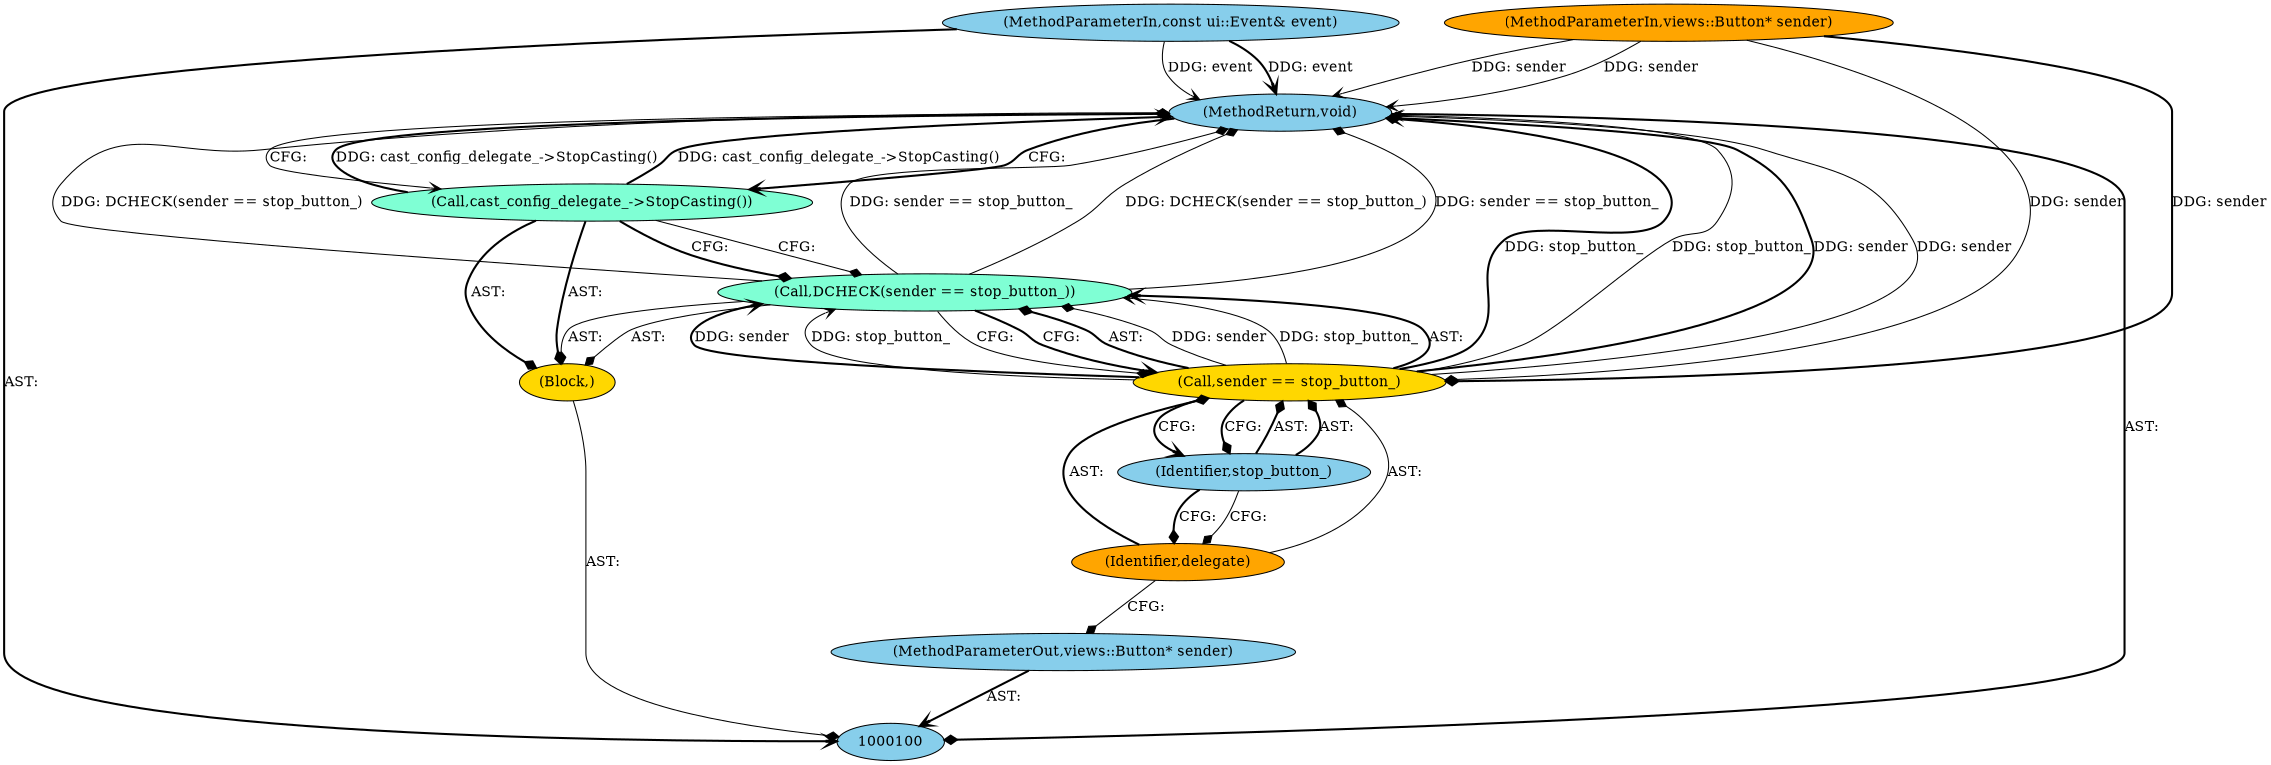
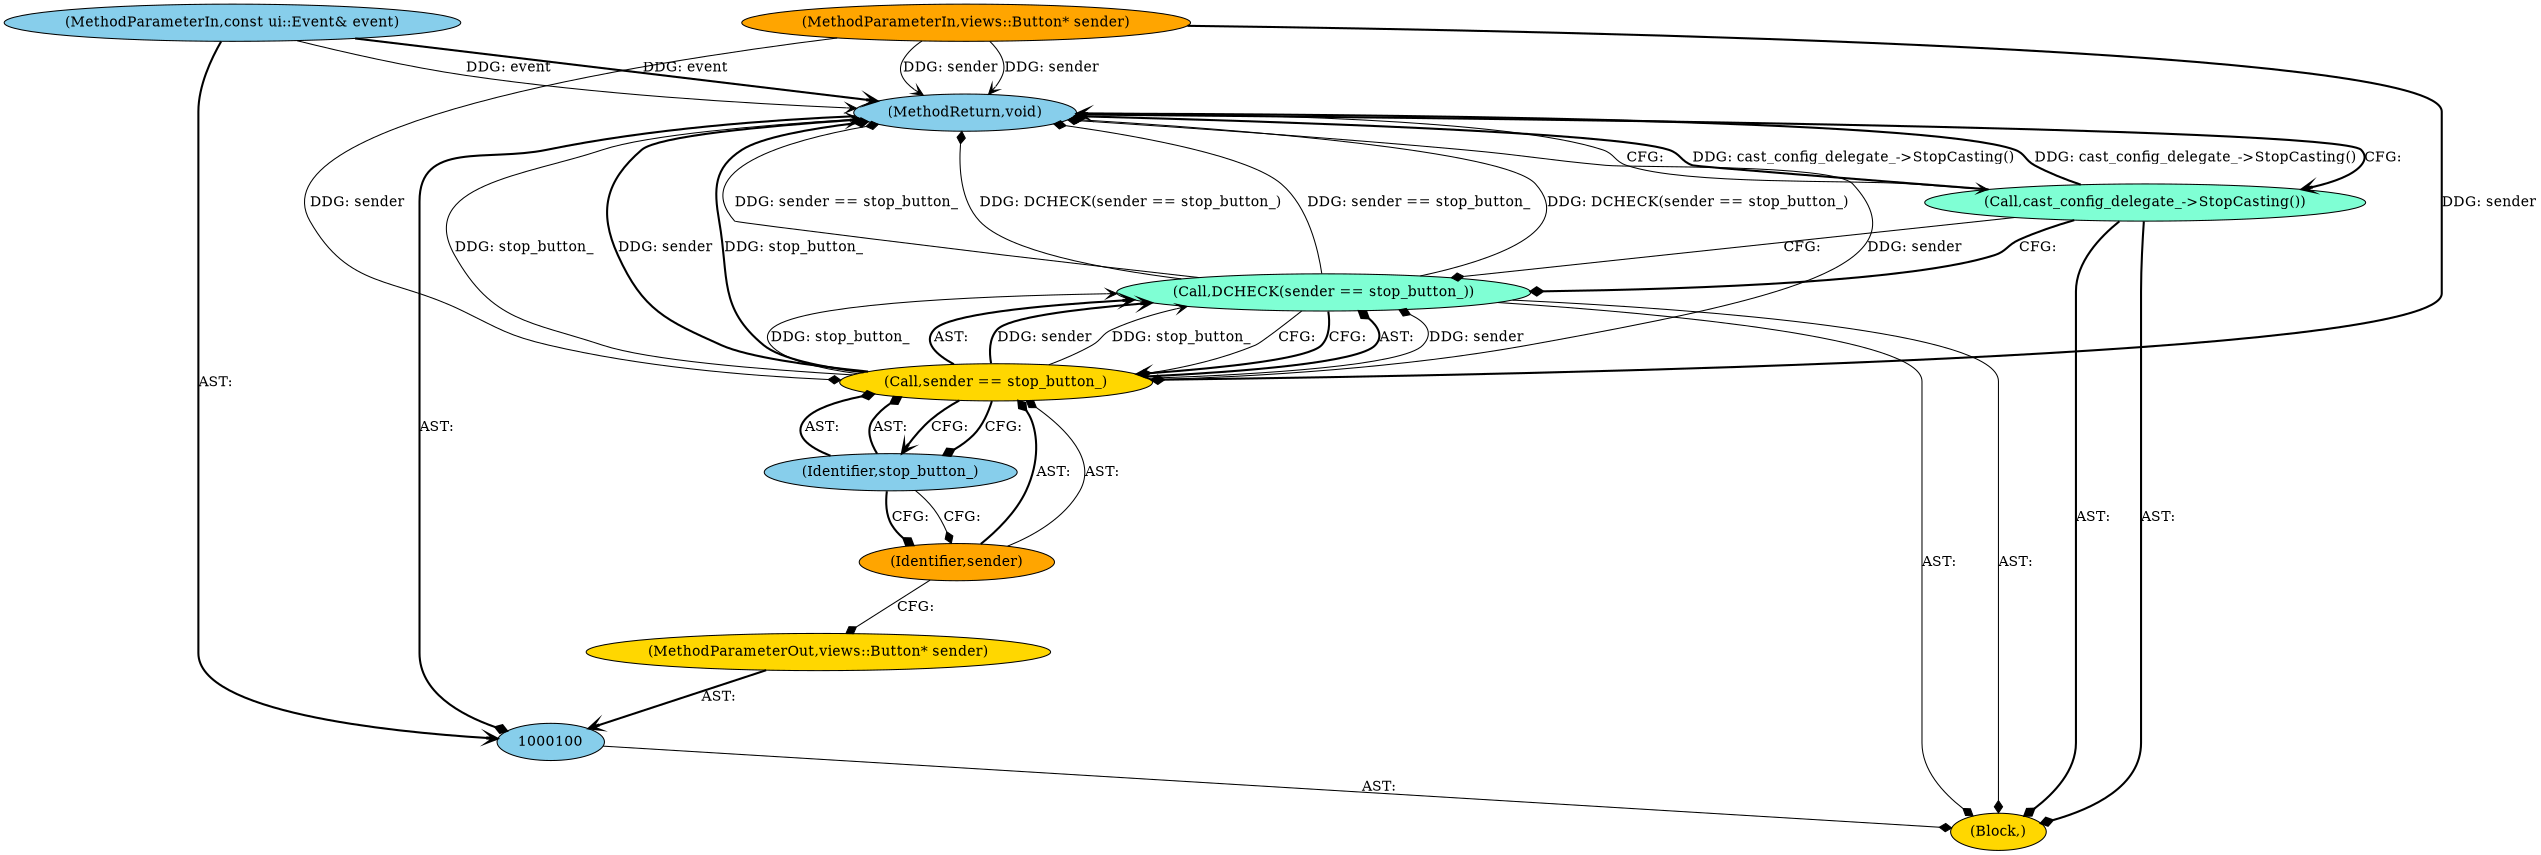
(1178, 562) -> (957, 562)
(1063, 652) -> (818, 652)
(588, 658) -> (1271, 787)
